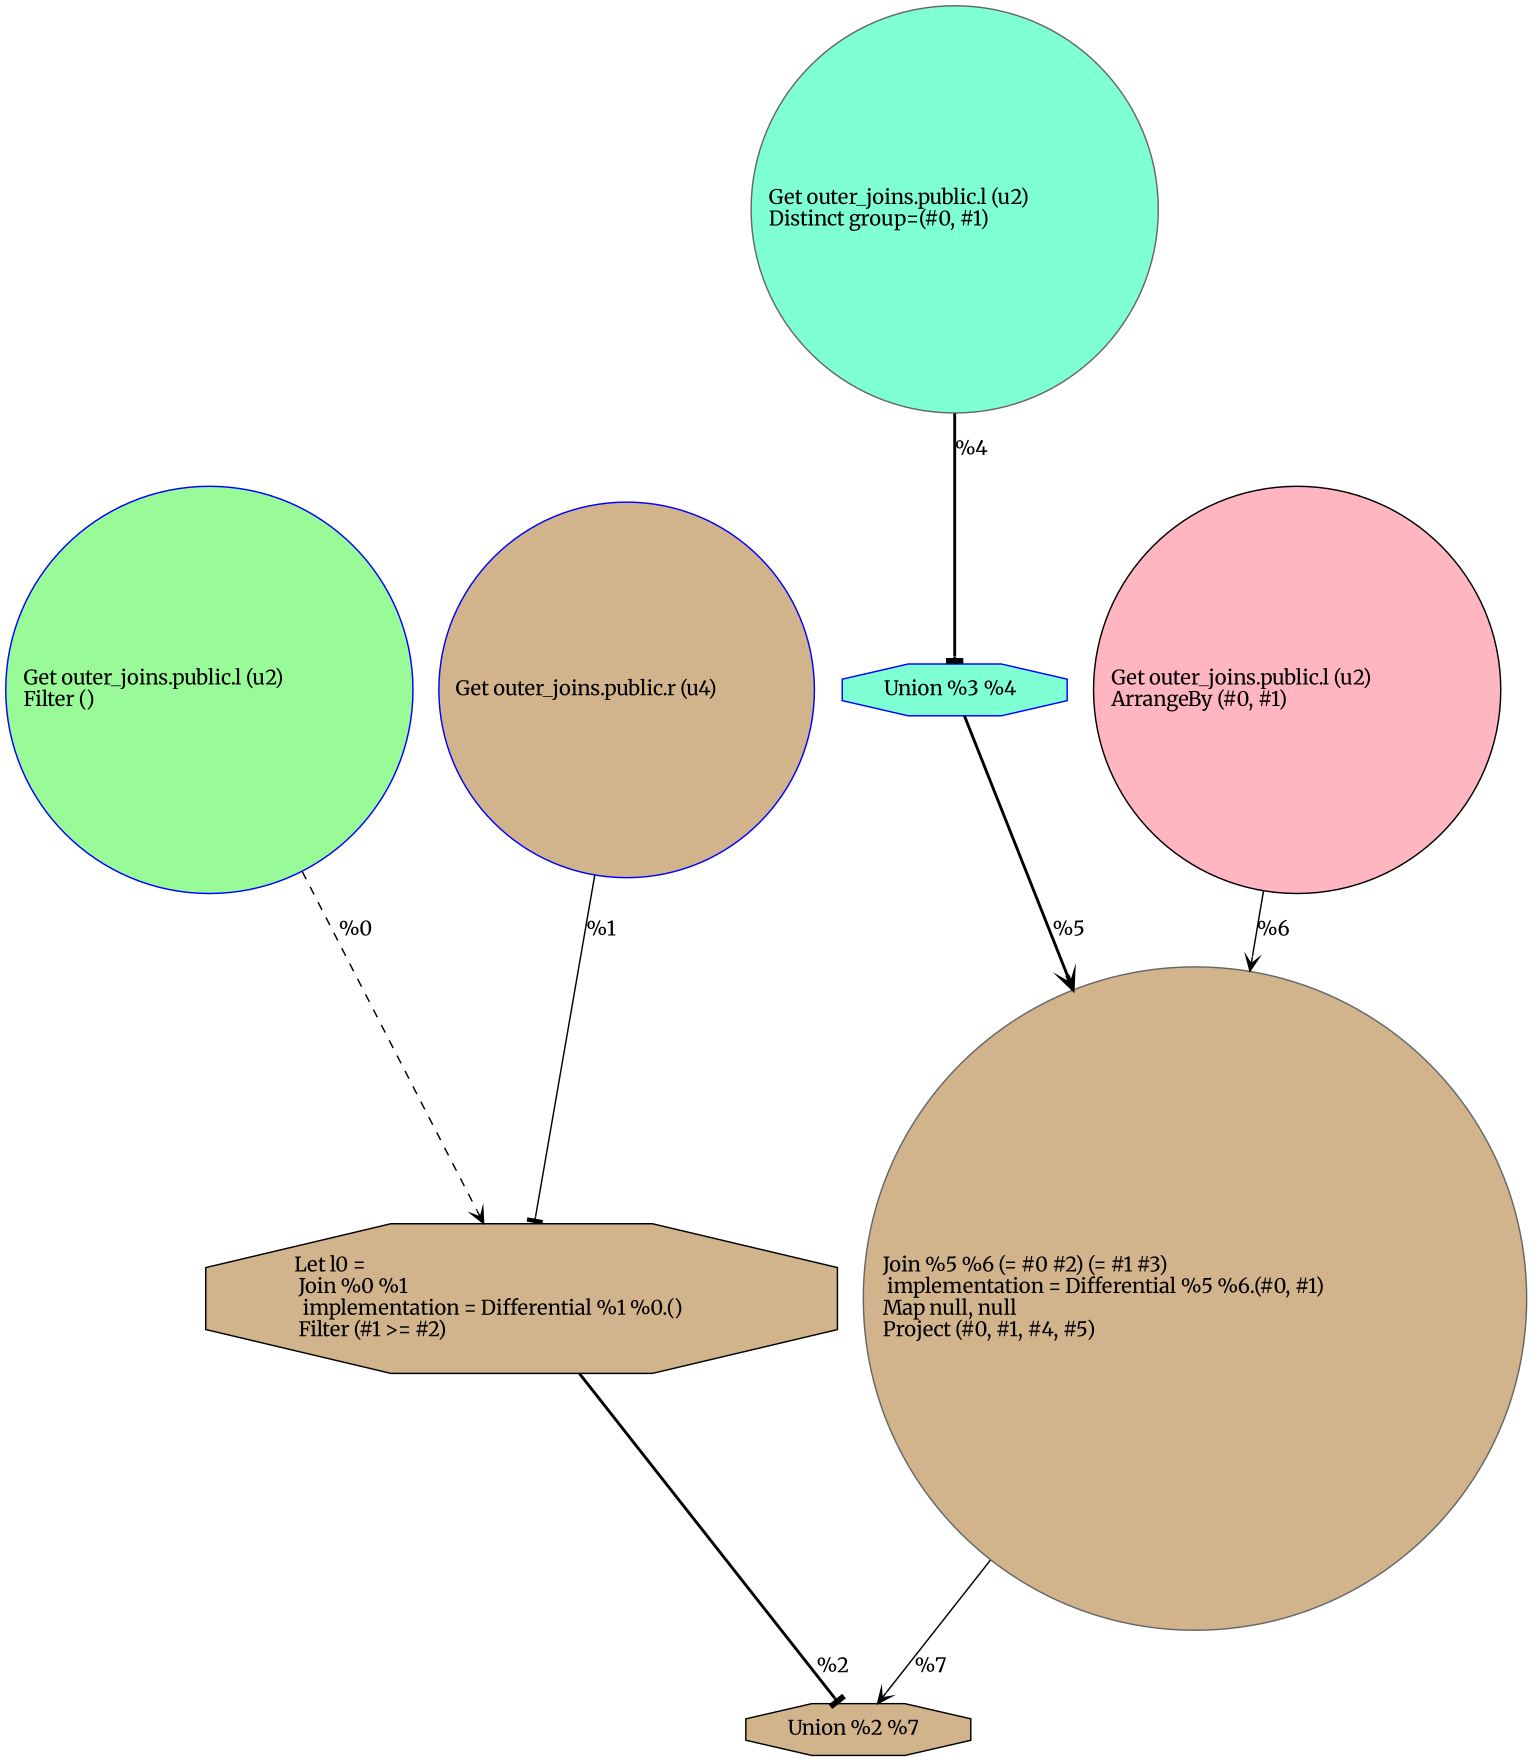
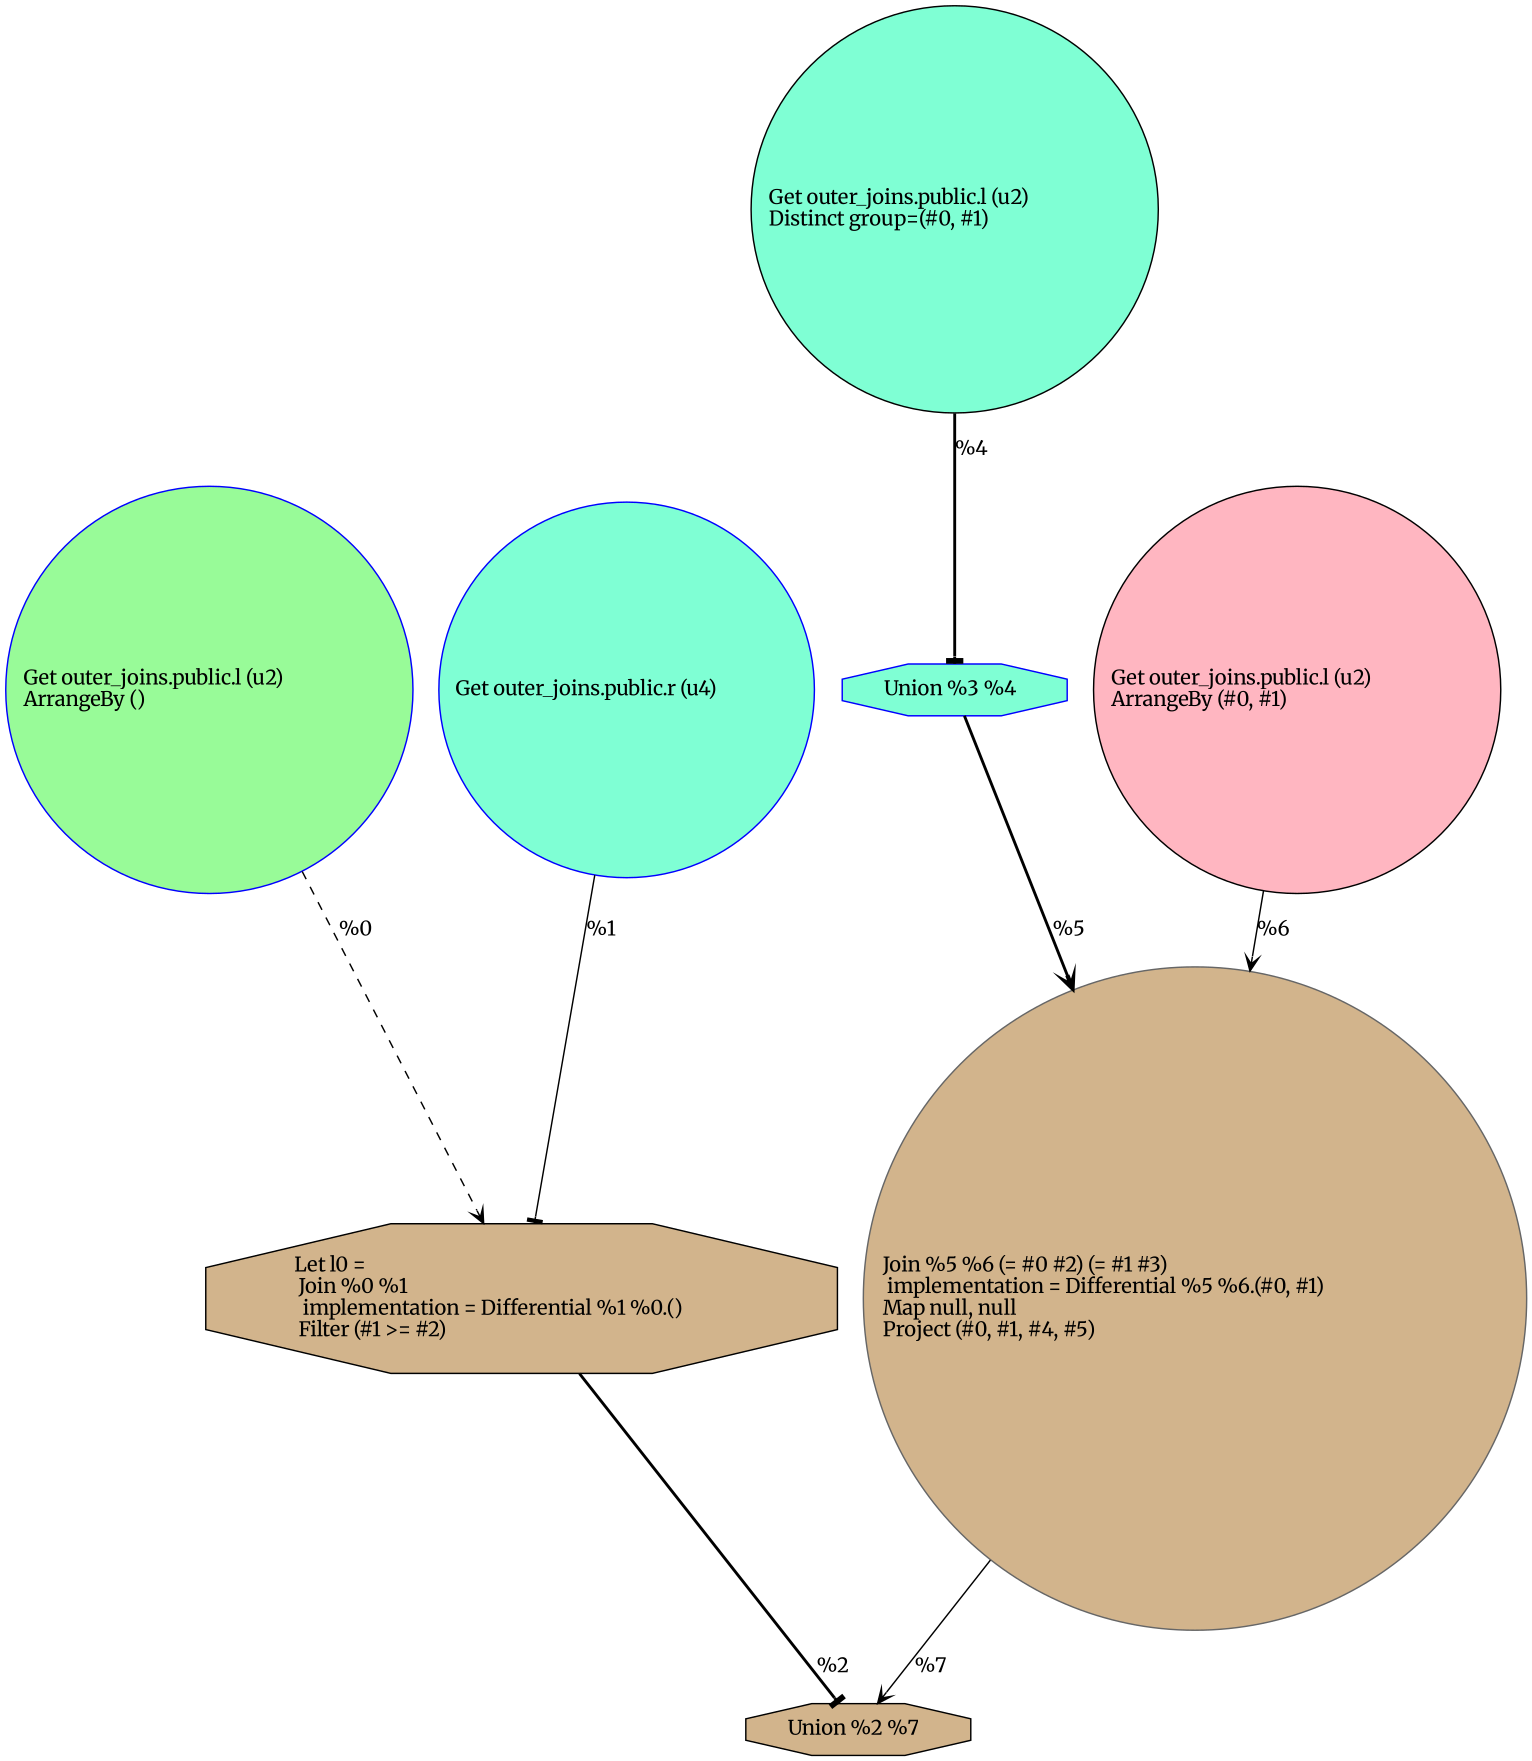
(955, 209) -> (955, 209)
(209, 690) -> (209, 690)
(627, 690) -> (627, 690)
